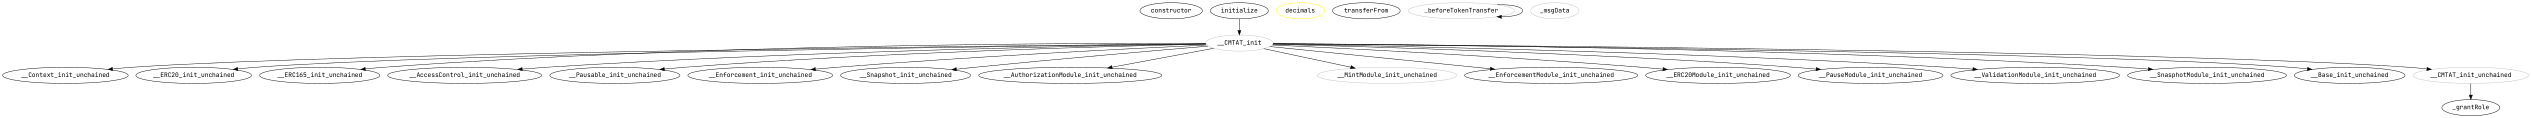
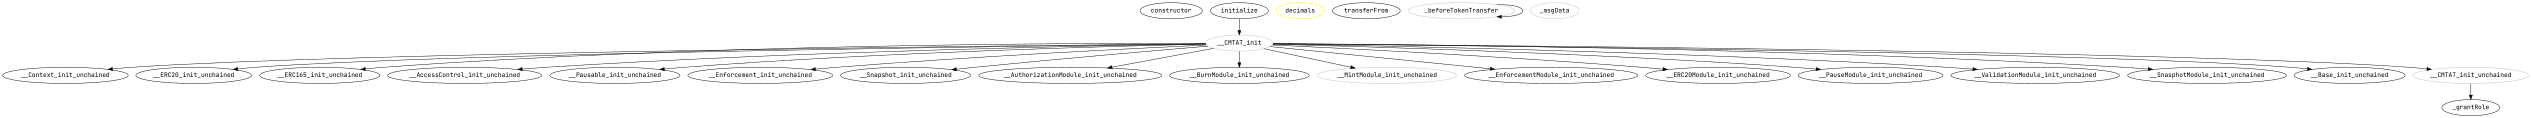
none -> (1239, 75)
